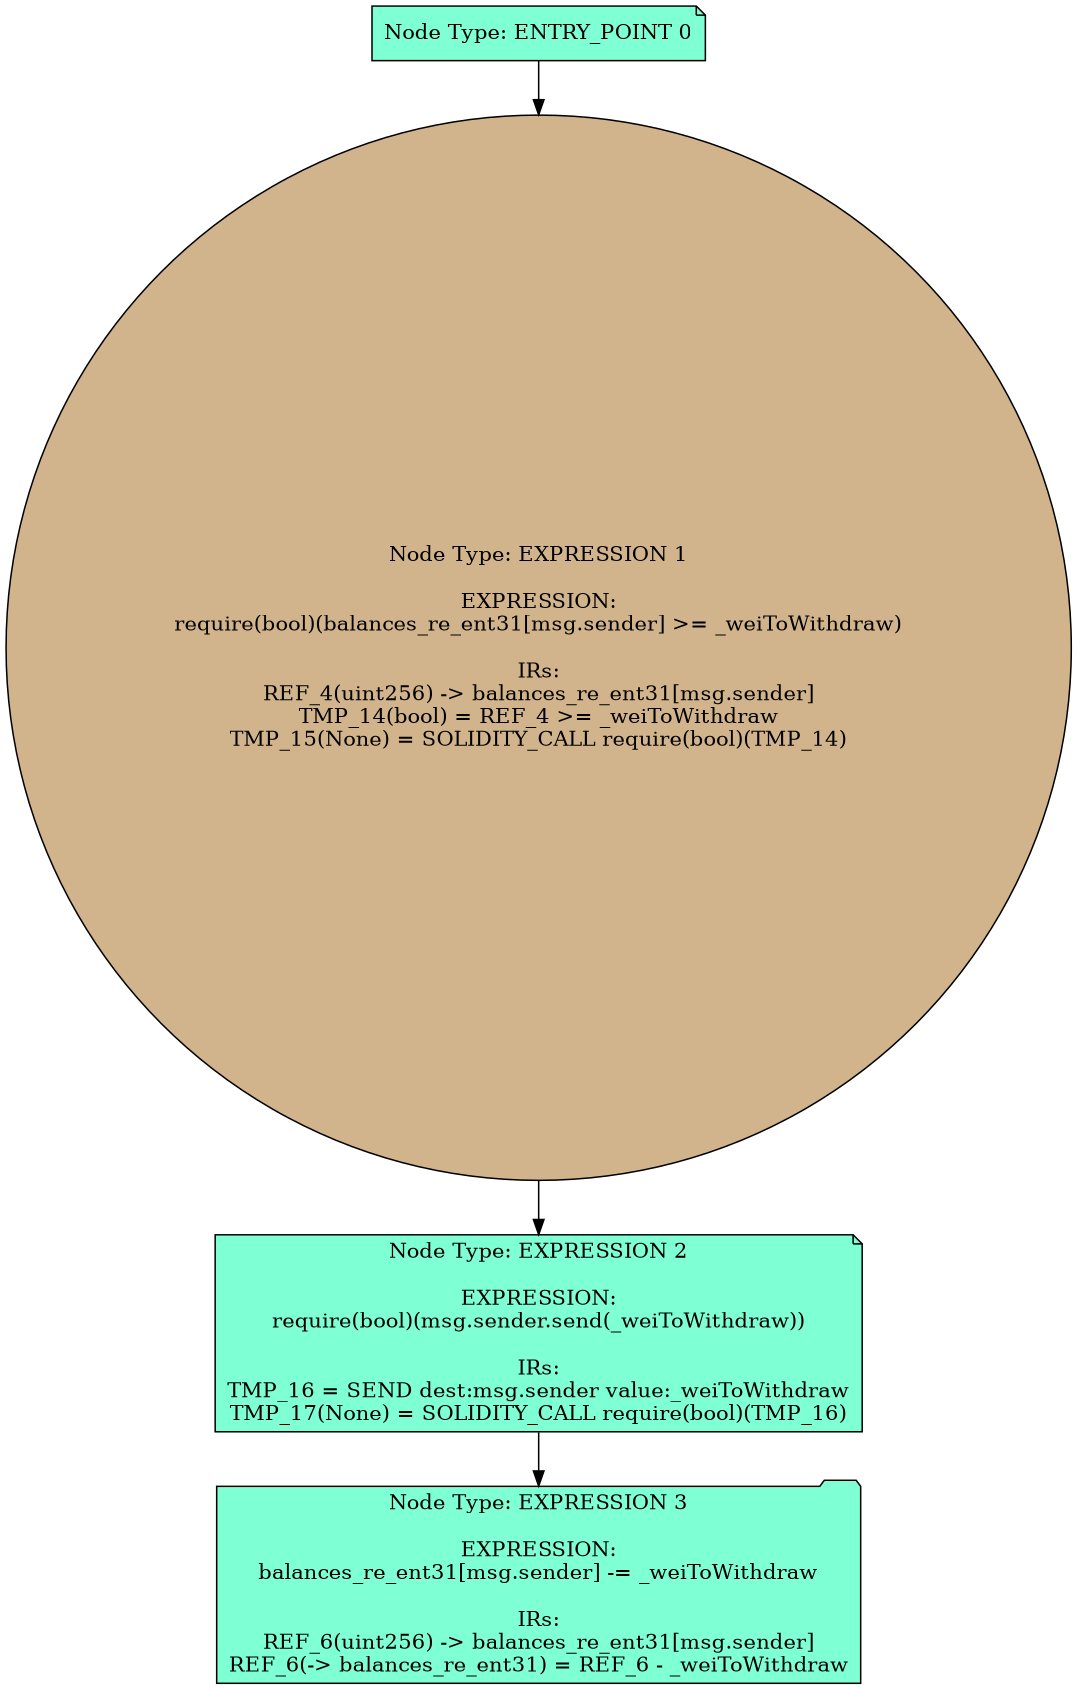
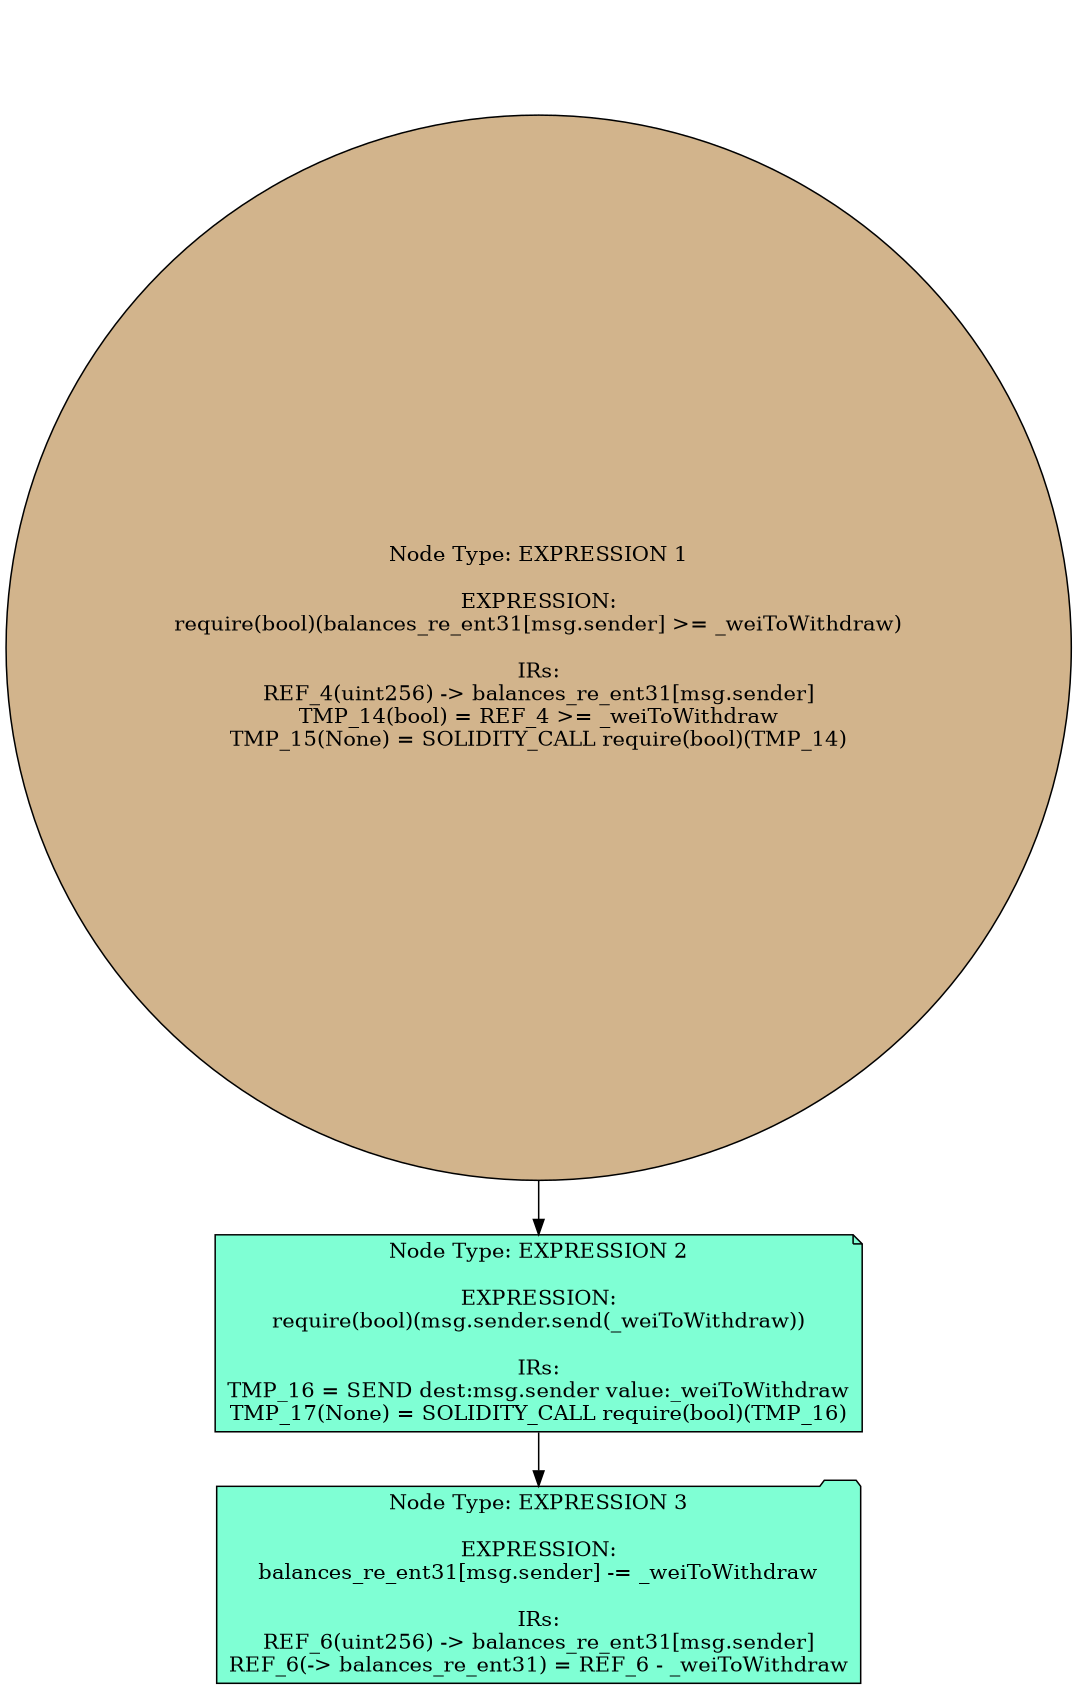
(539, 33) -> none
